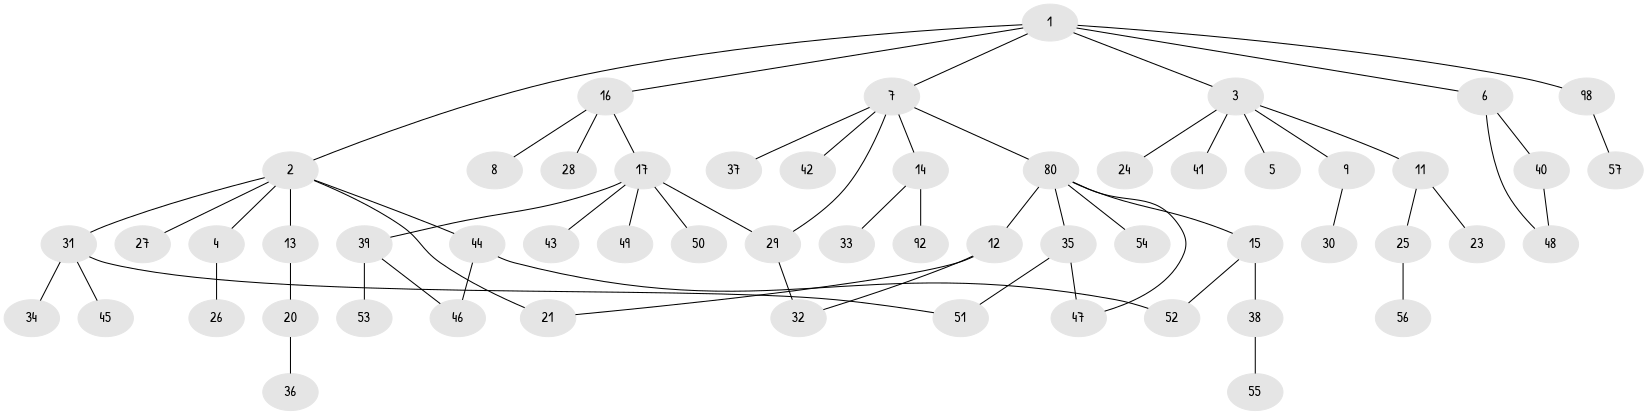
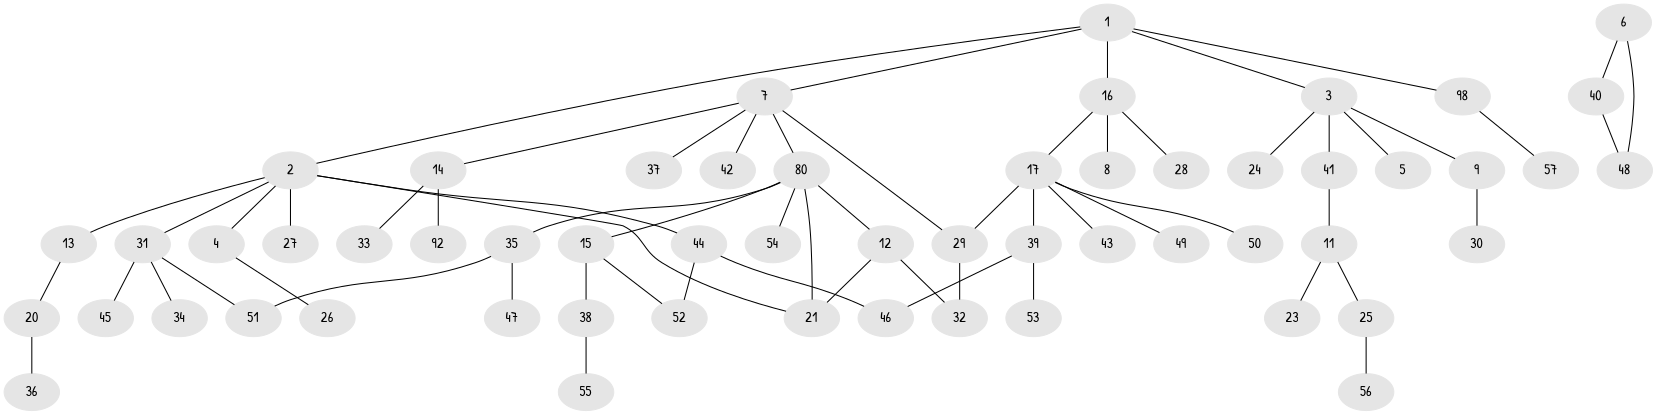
(1267, 60) -> none
(1330, 131) -> (1329, 207)
(1182, 231) -> (811, 244)
